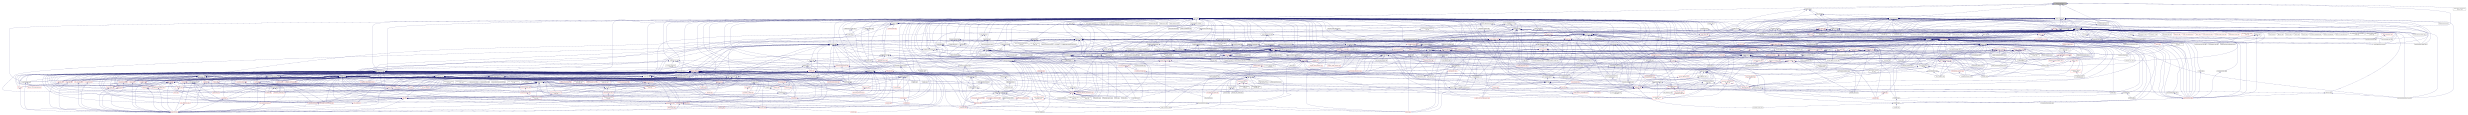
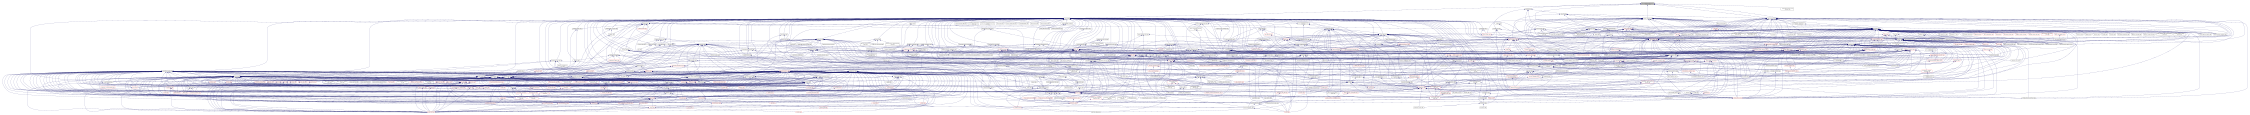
none -> (1959, 44)
